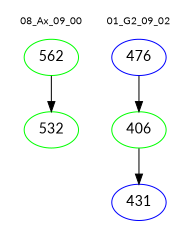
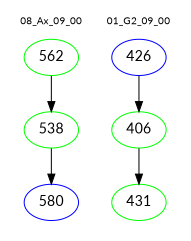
(139, 22) -> (139, 22)
(139, 57) -> (139, 57)
(51, 130) -> (51, 130)
none -> (51, 202)
(139, 202) -> (139, 202)
